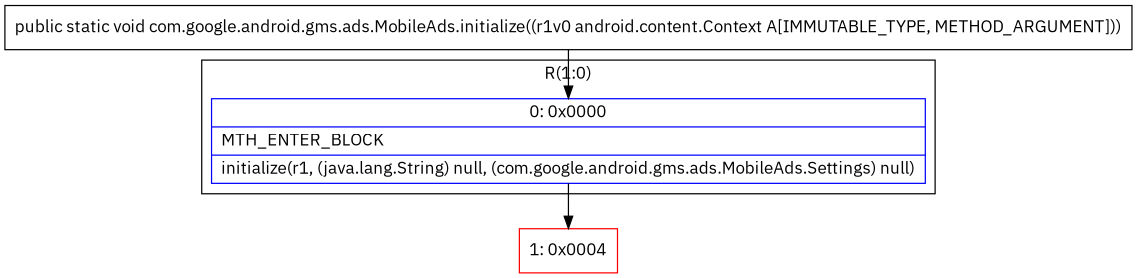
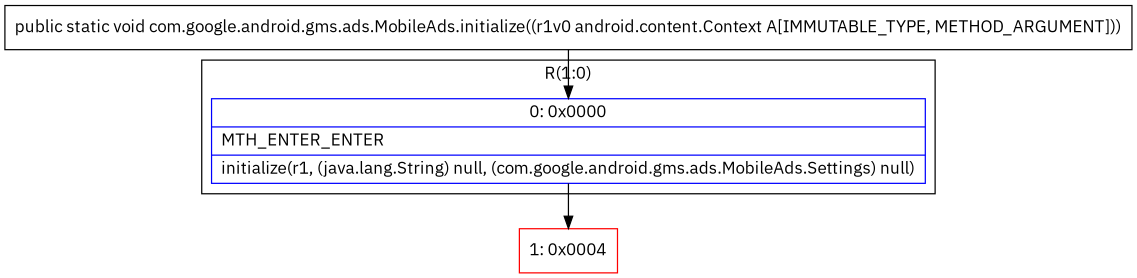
(303, 140) -> (303, 140)
